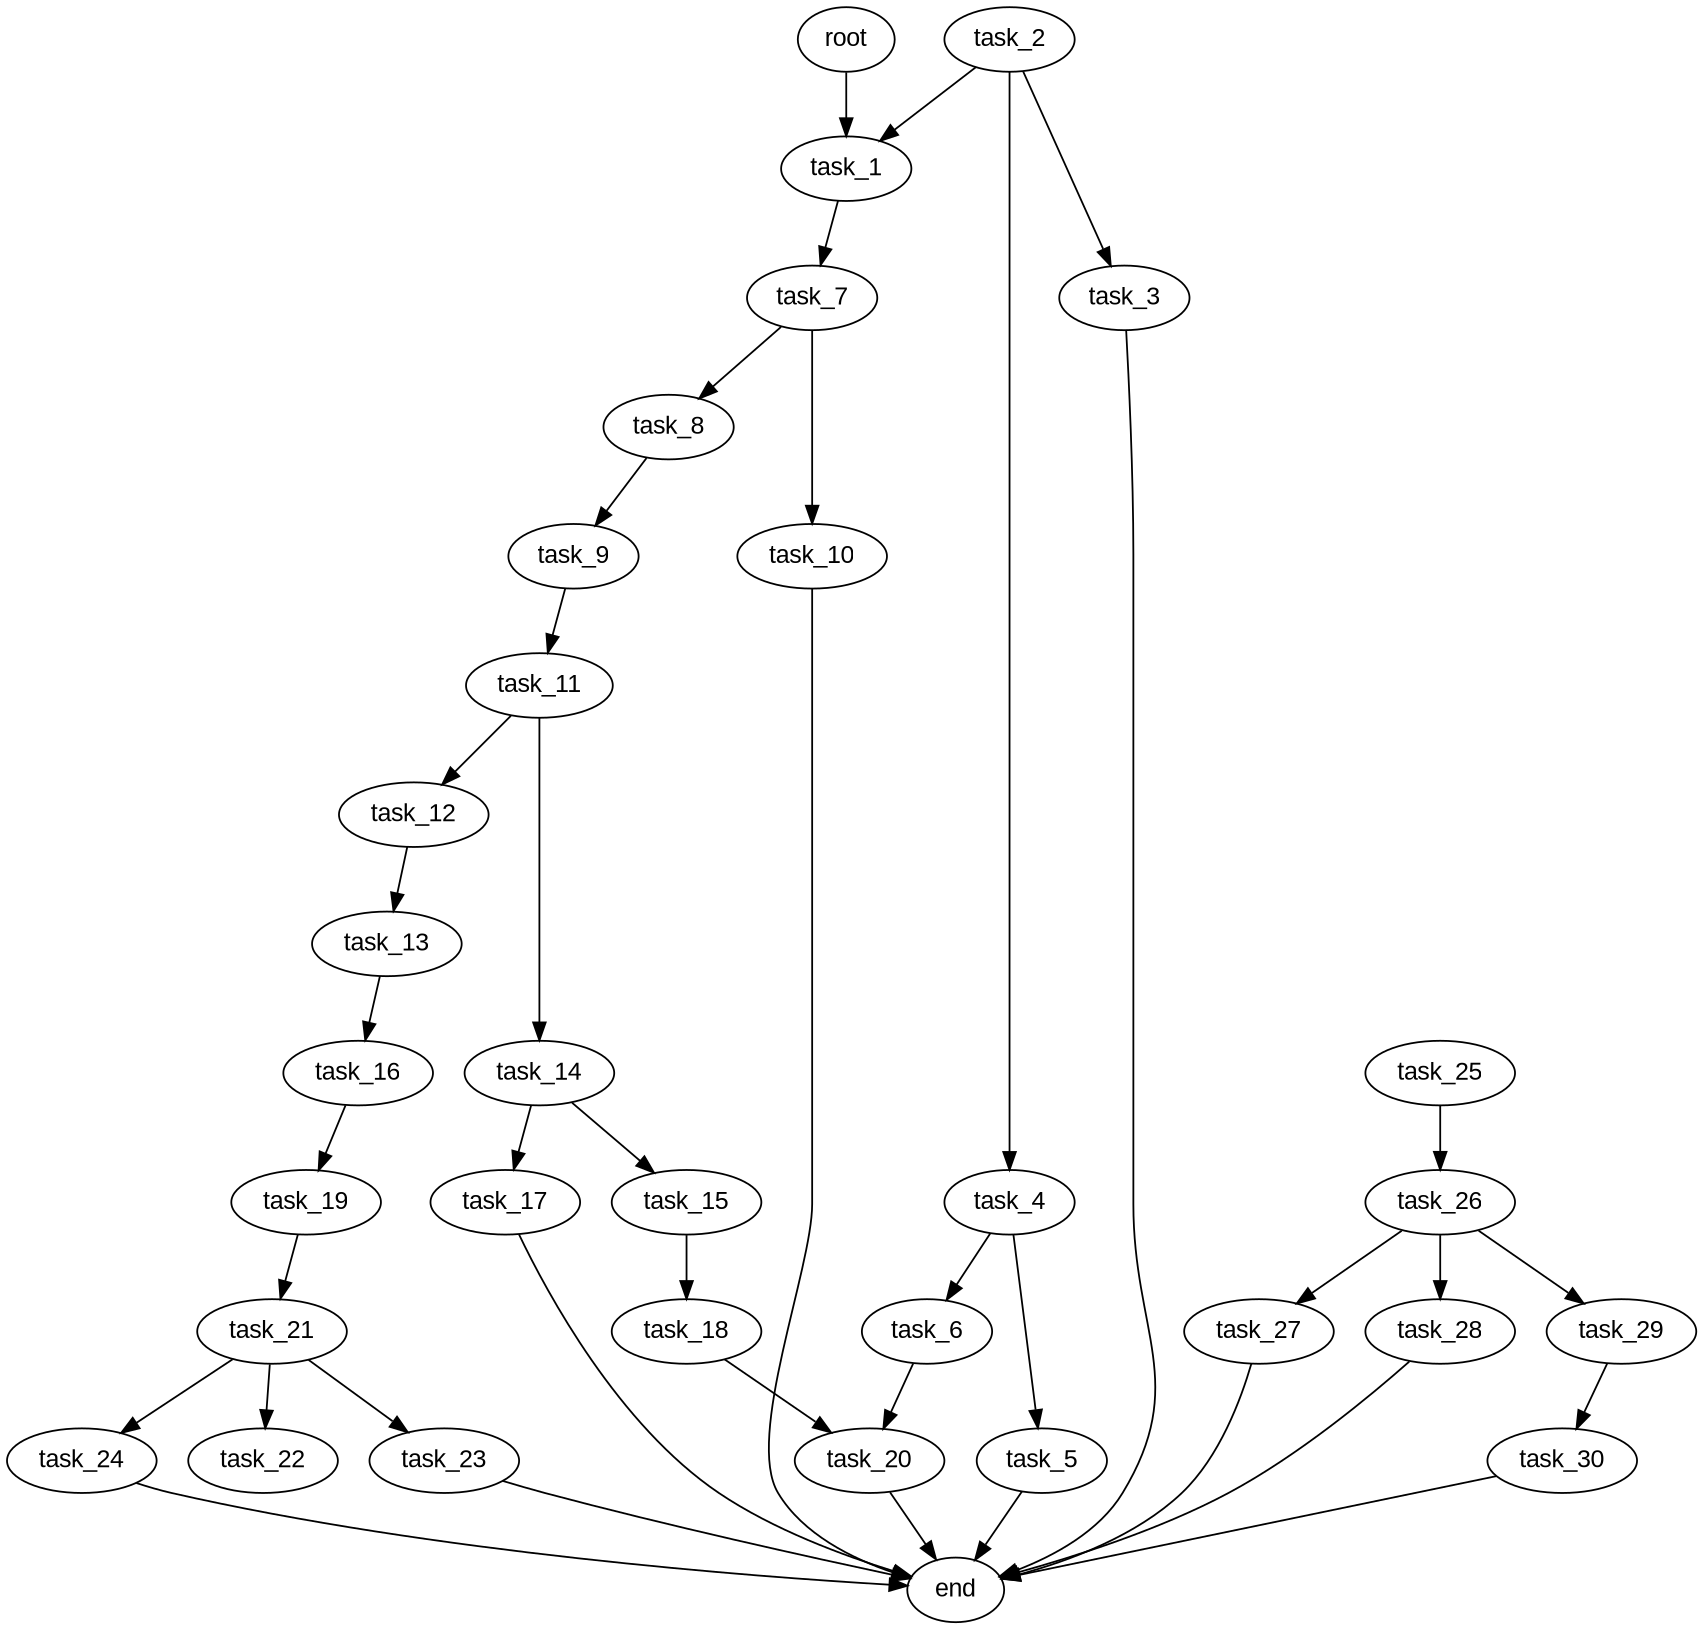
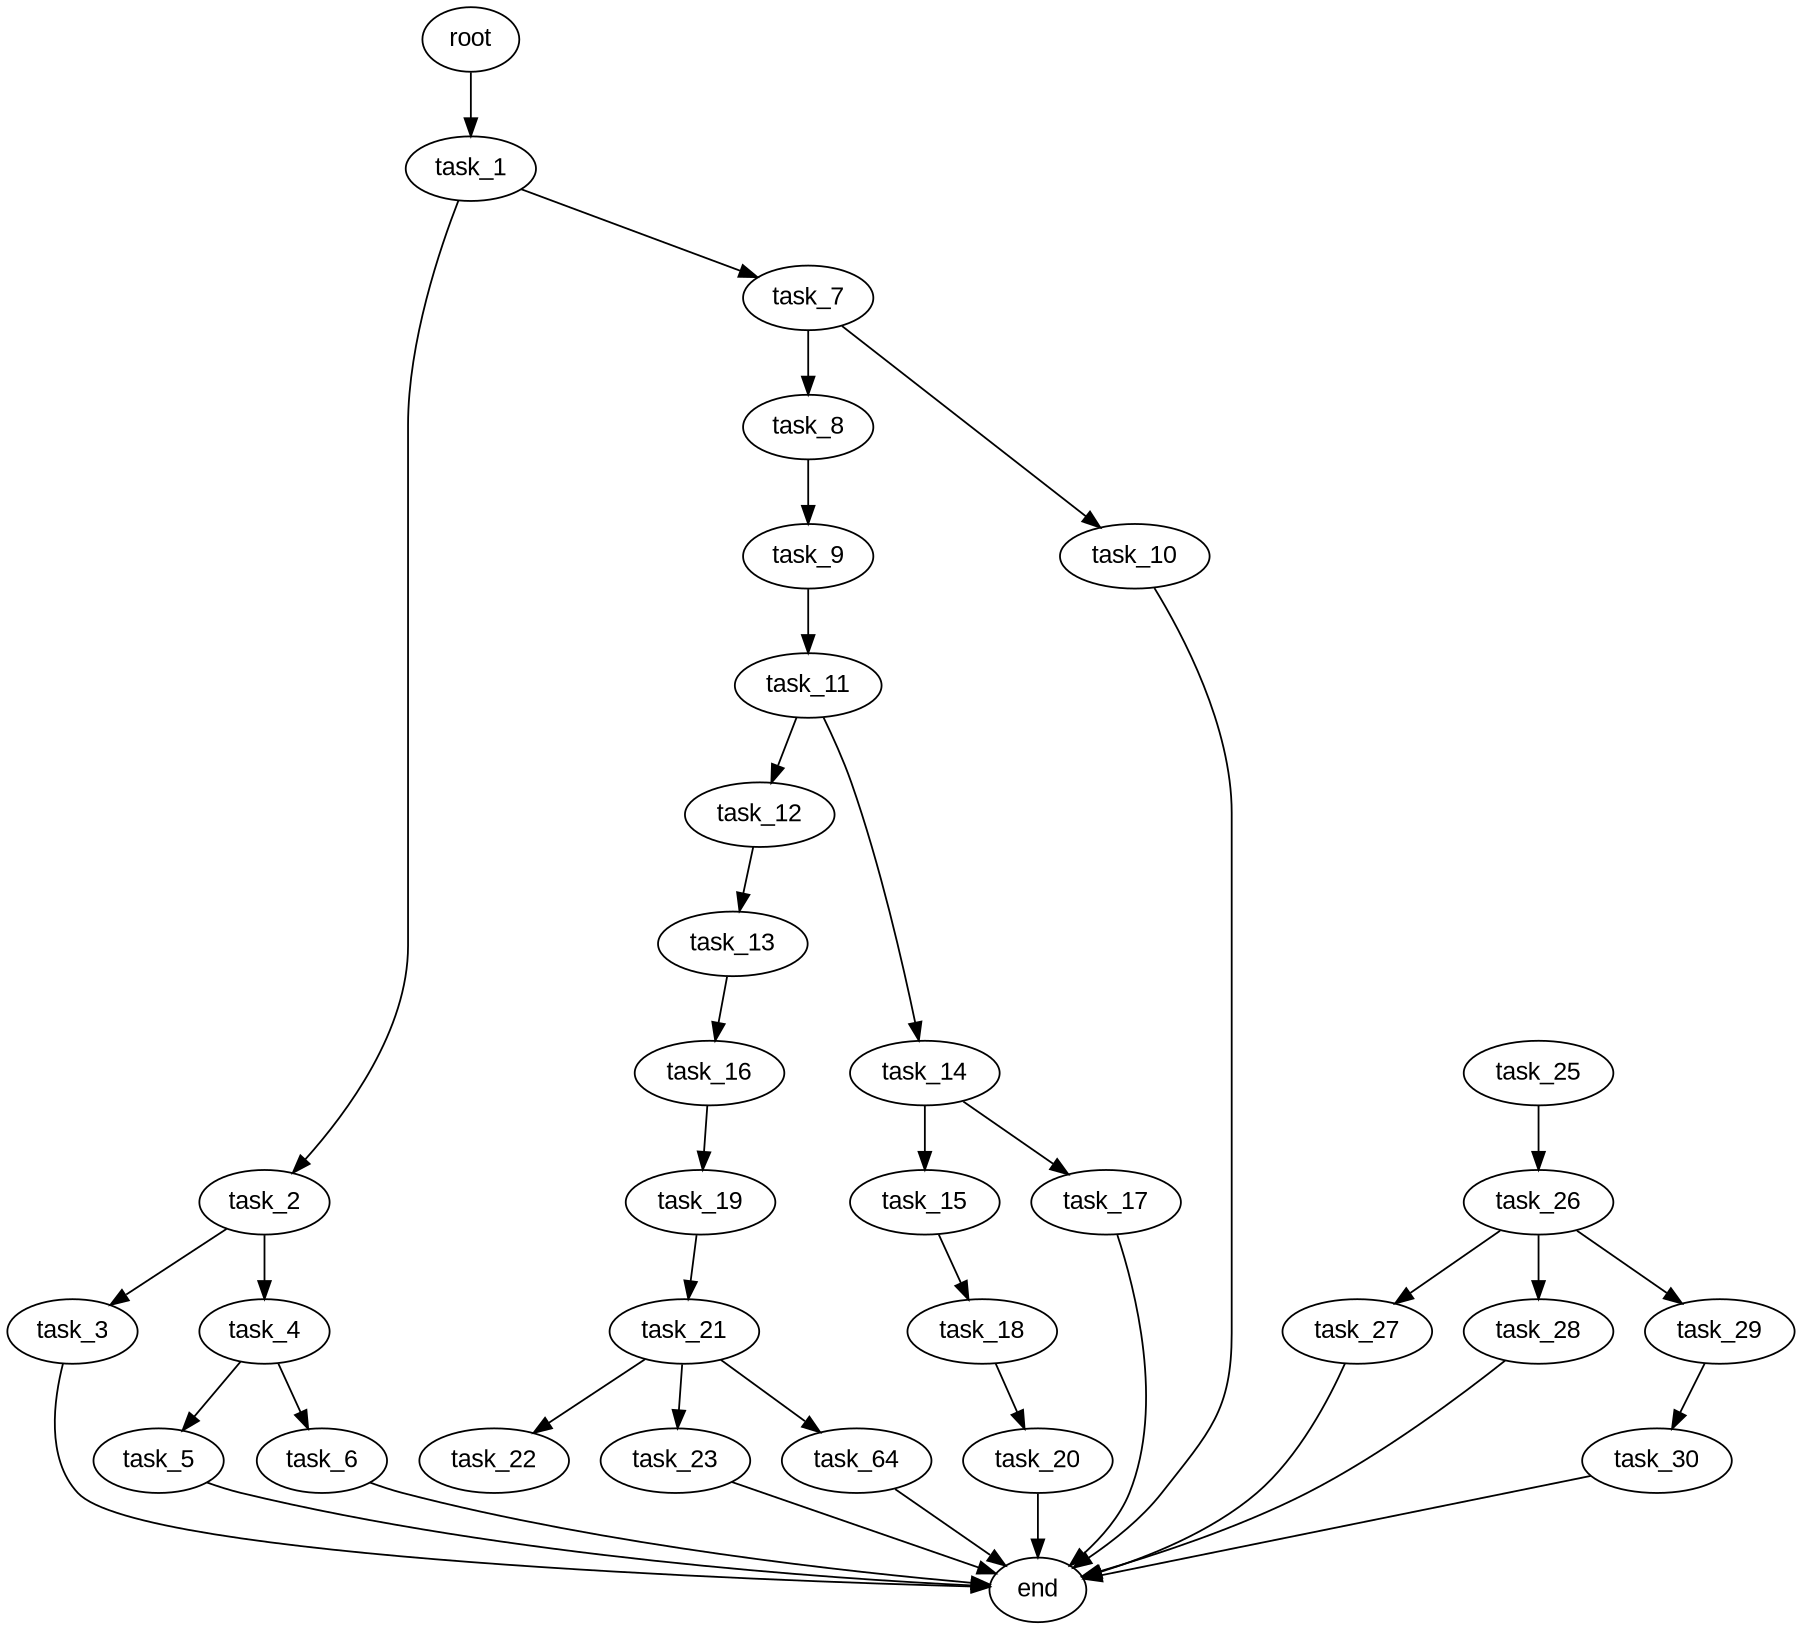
(935, 98) -> (408, 691)
(902, 1388) -> (668, 1546)
(82, 1461) -> (857, 1461)
